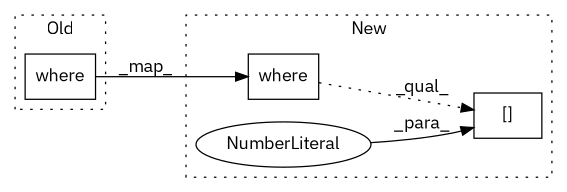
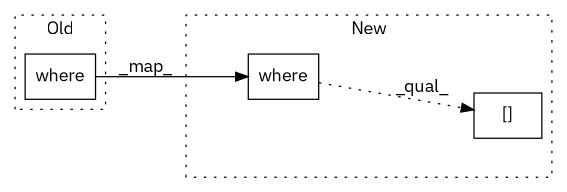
(283, 145) -> none
